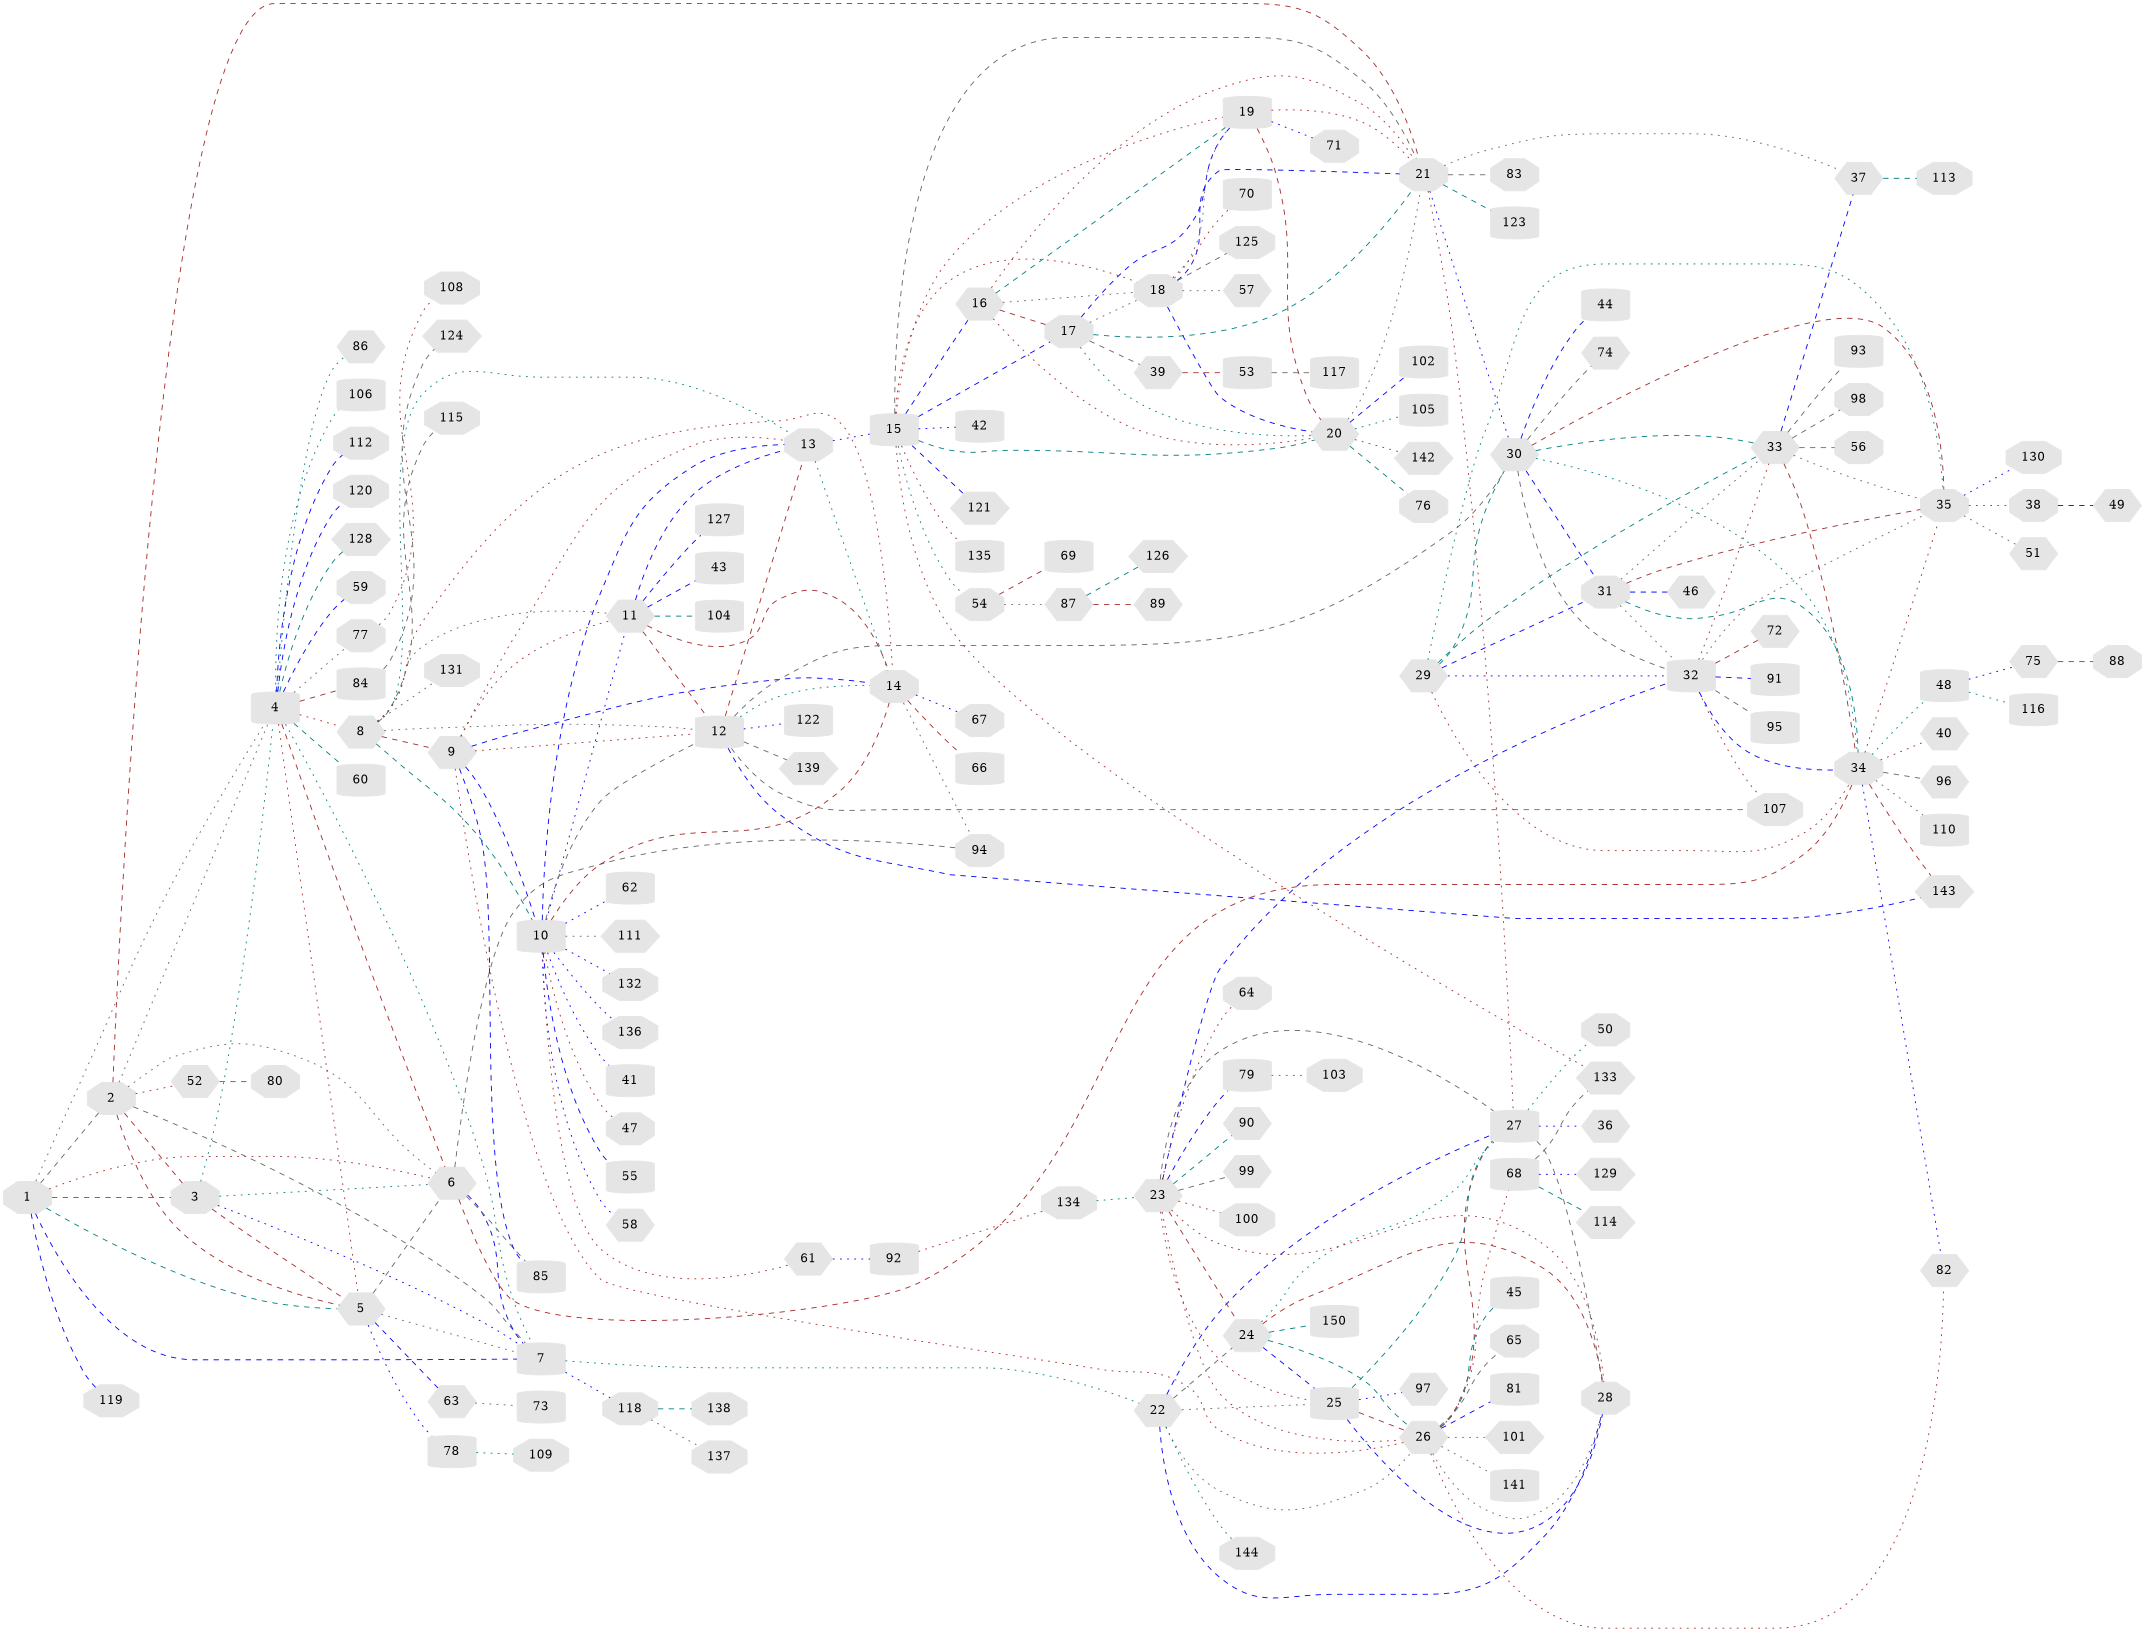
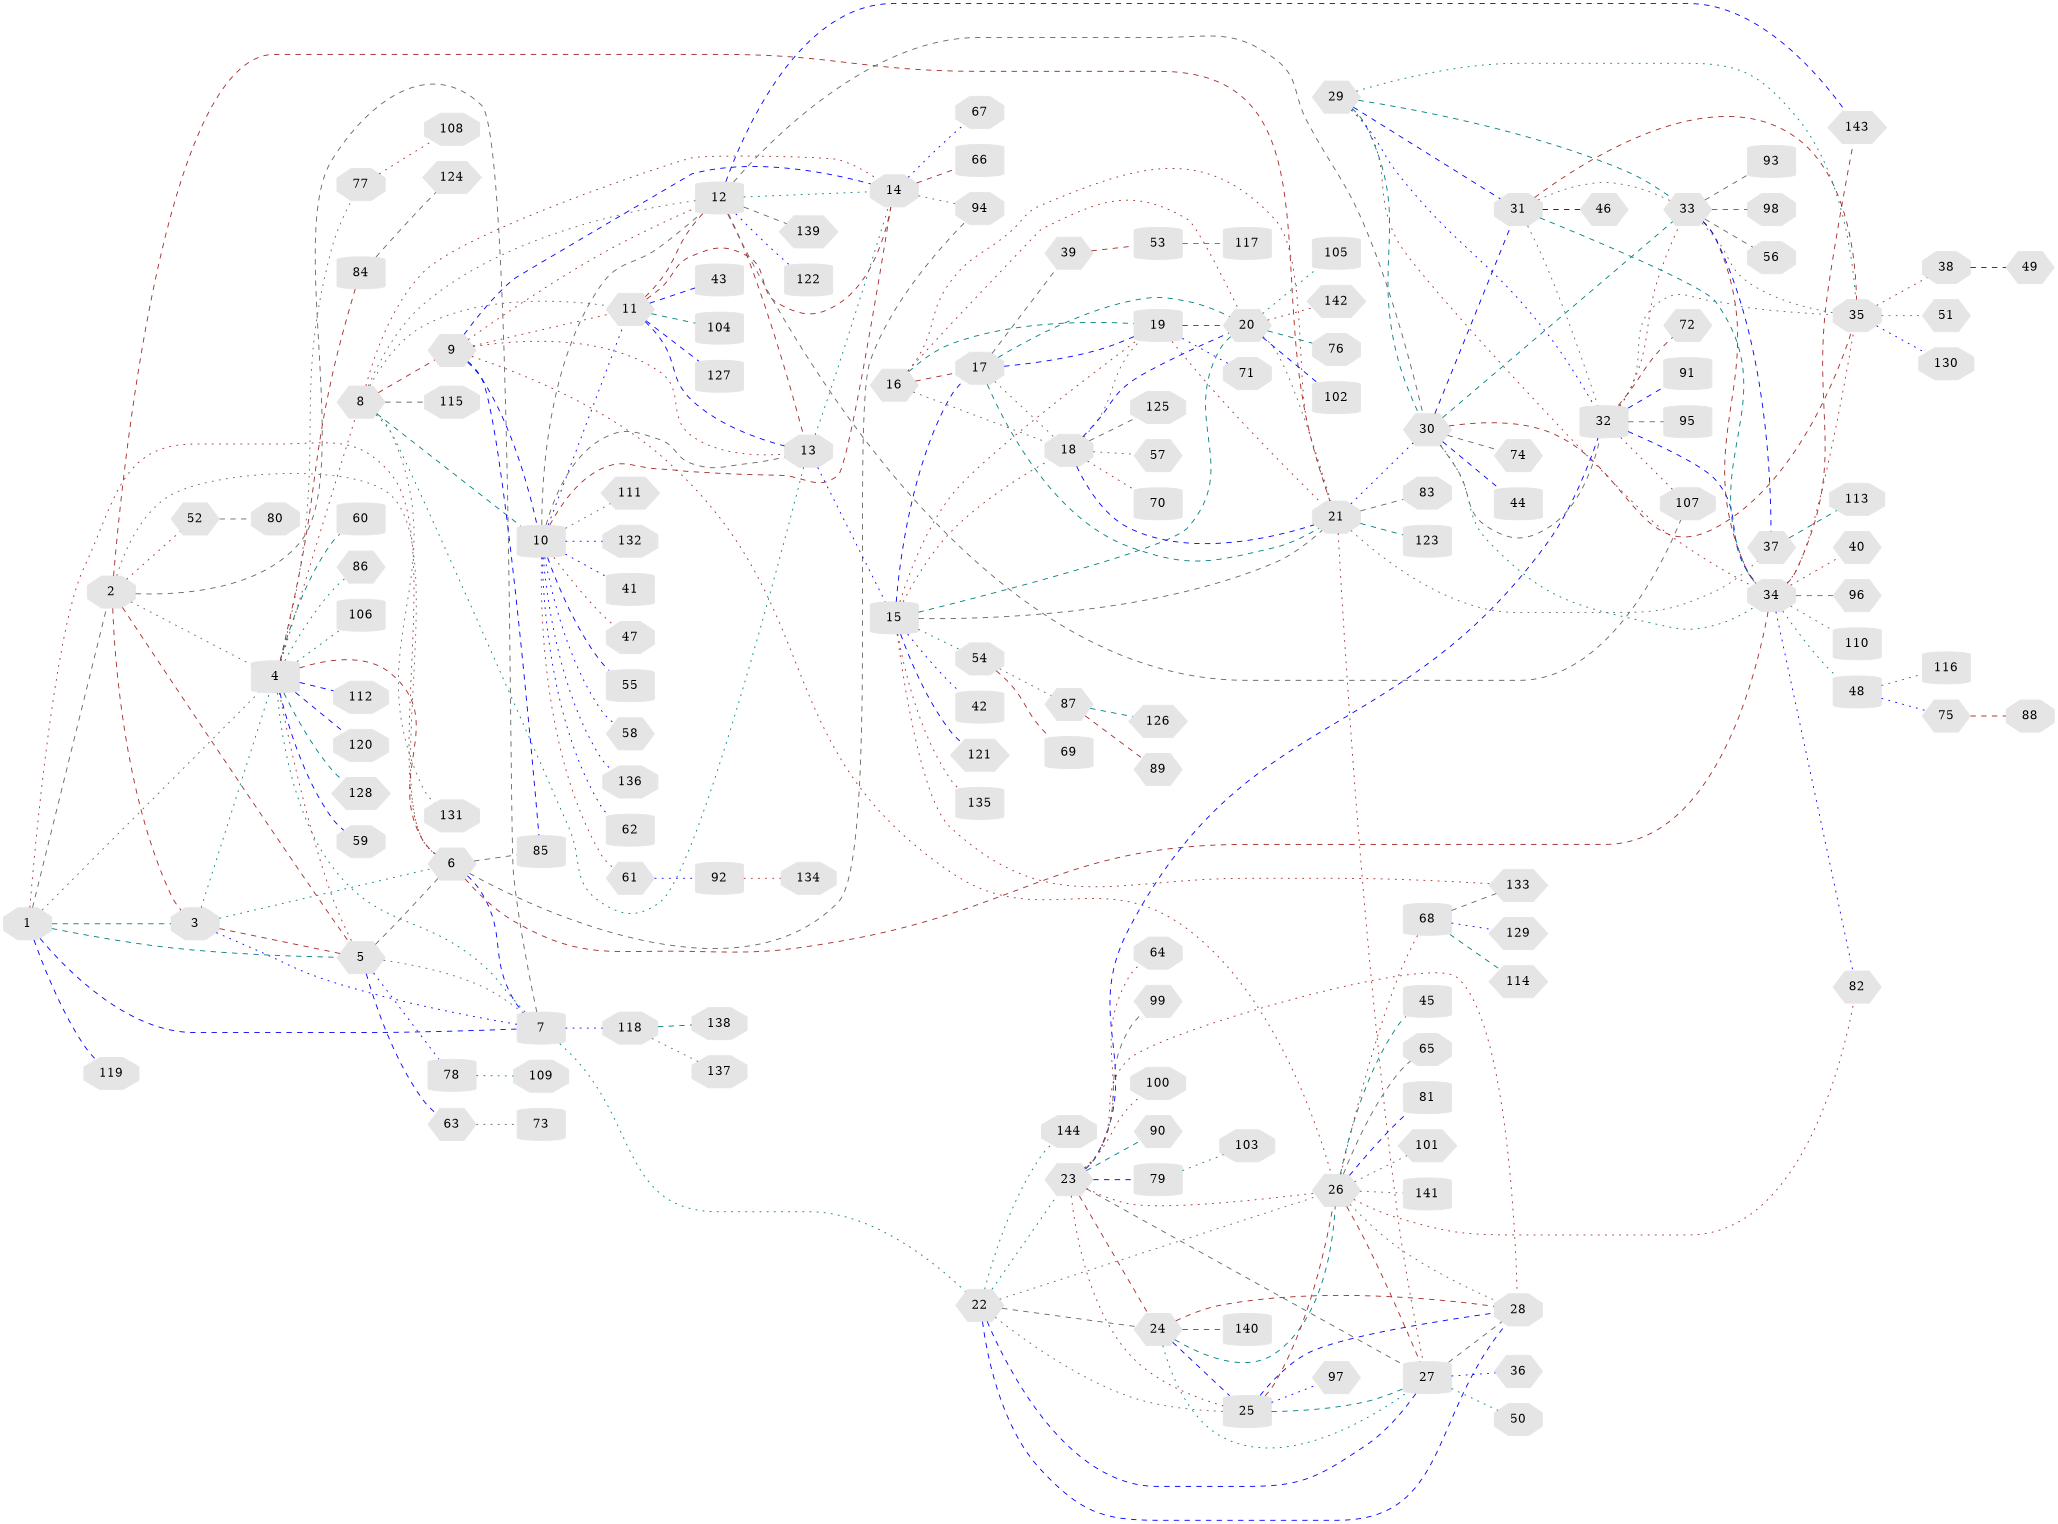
(937, 367) -> none
(1183, 421) -> (1110, 306)
(582, 644) -> (645, 435)
(1116, 1199) -> (1024, 1243)
(1335, 1321) -> (1247, 1329)
